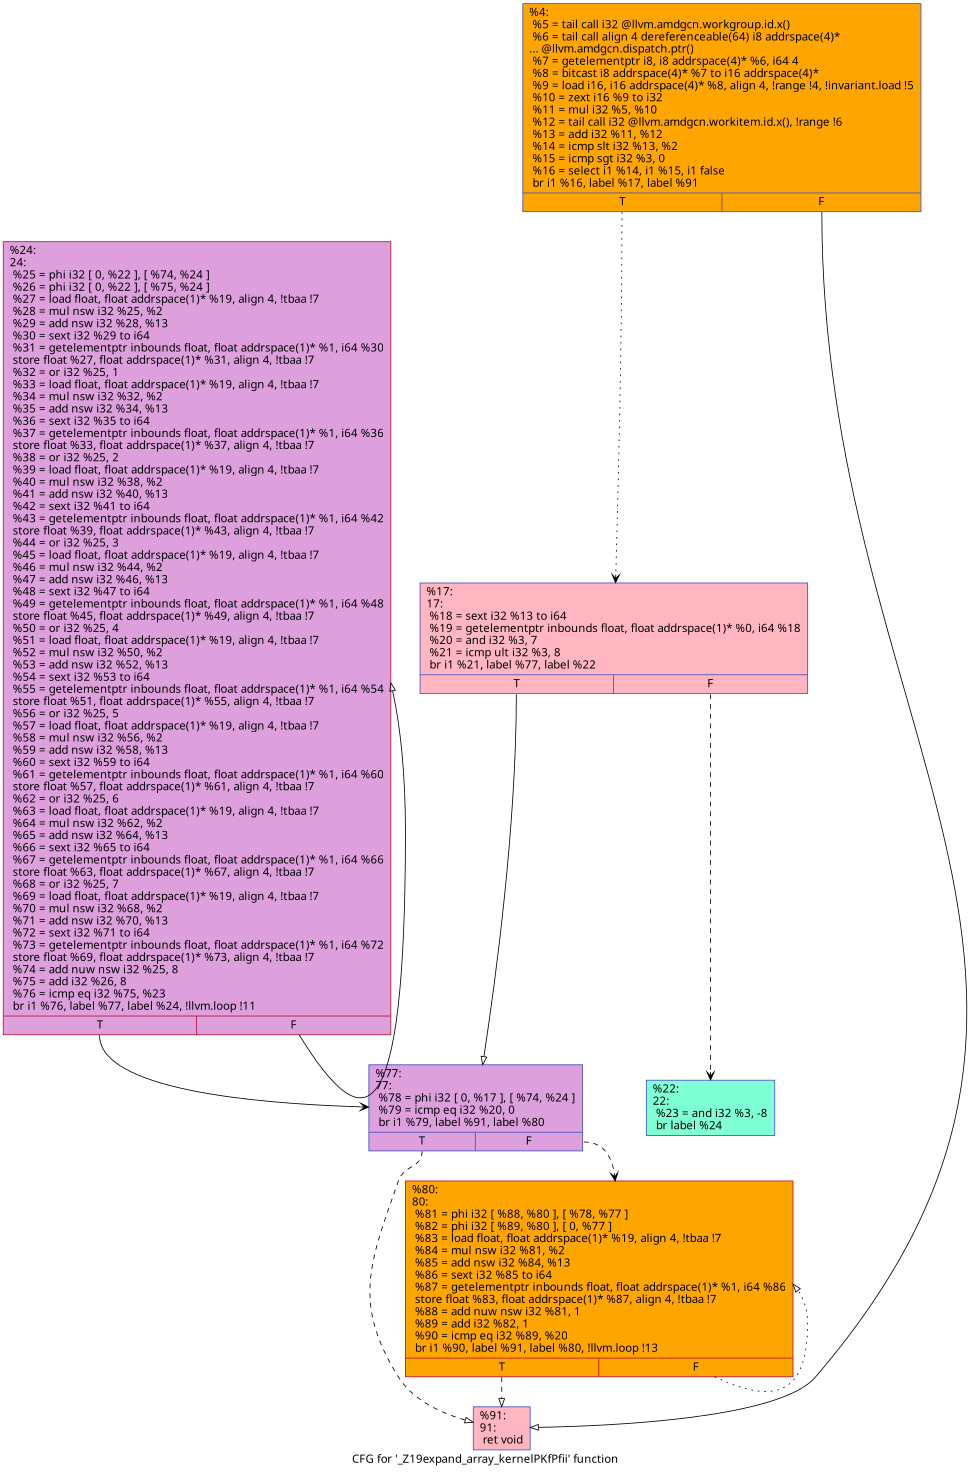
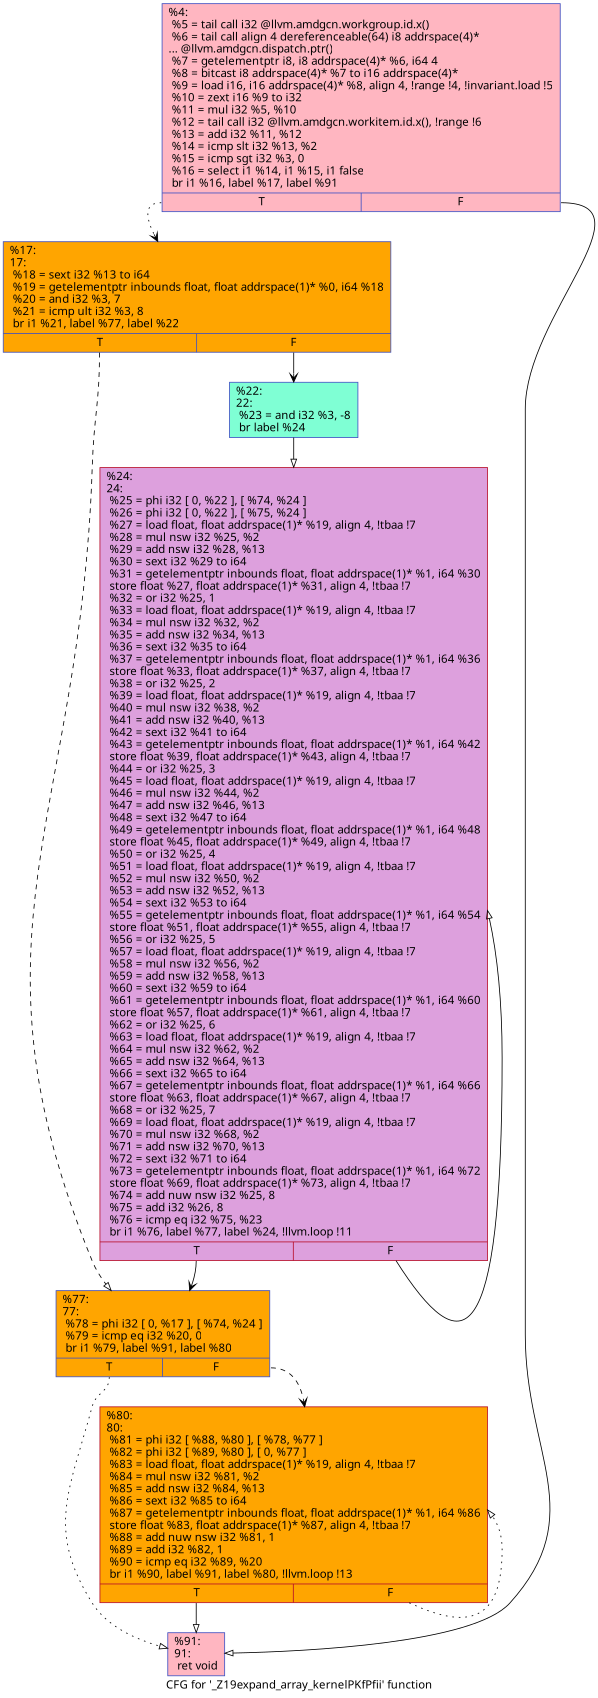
(722, 108) -> (361, 108)
none -> (294, 448)
(614, 638) -> (197, 297)
(506, 876) -> (46, 823)
(711, 883) -> (294, 363)
(476, 1108) -> (163, 1334)
(370, 1301) -> (66, 1529)
(502, 1388) -> (196, 1614)
